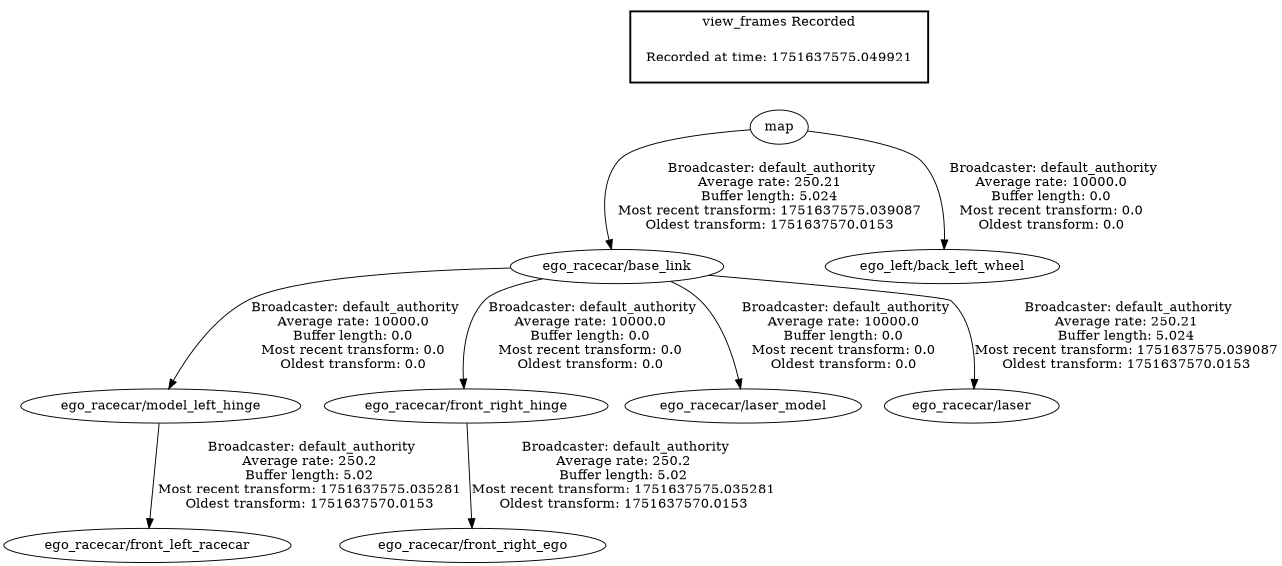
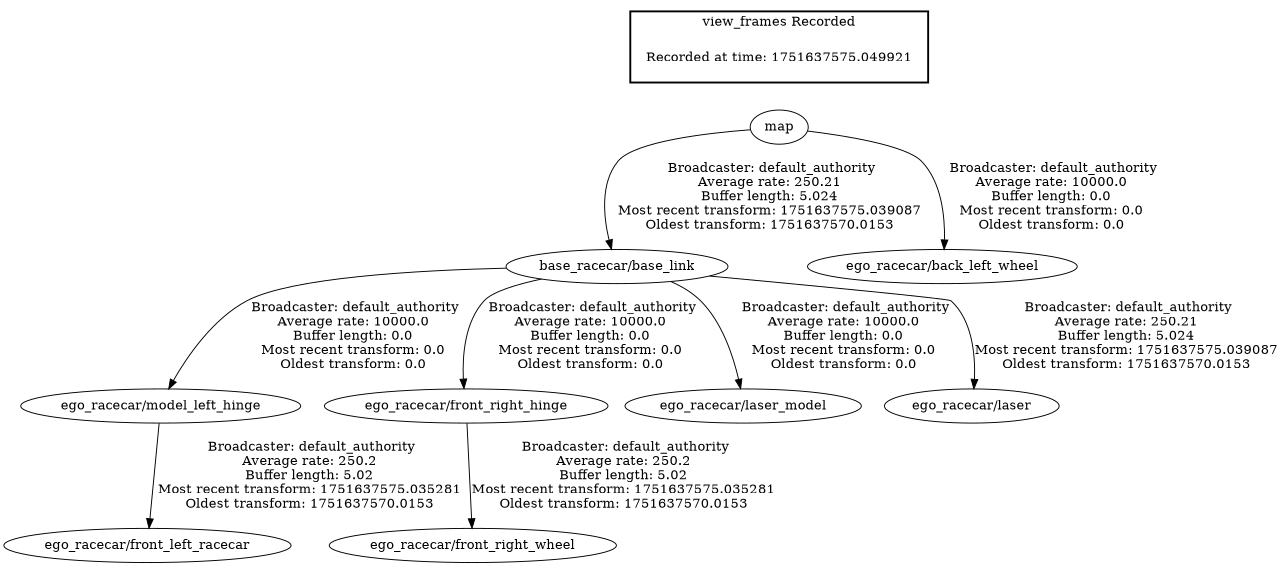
(617, 267) -> (617, 267)
(942, 267) -> (942, 267)
(473, 545) -> (473, 545)
